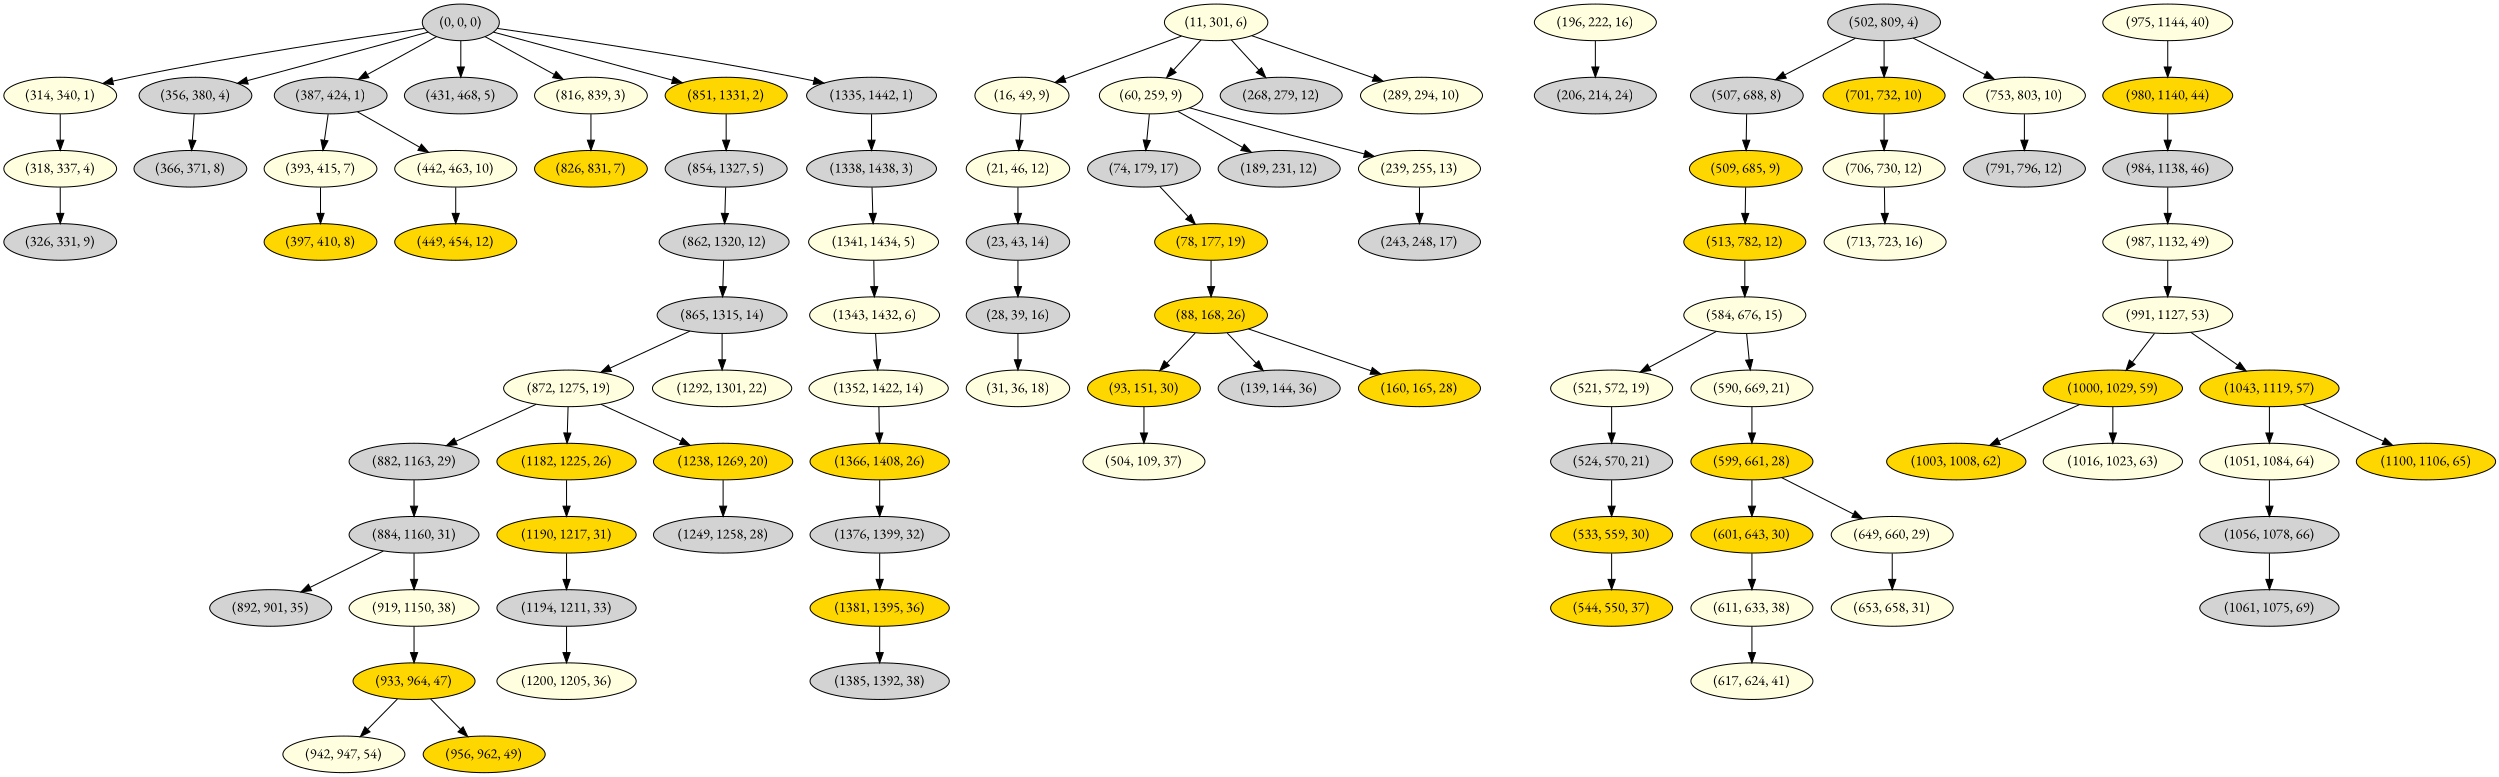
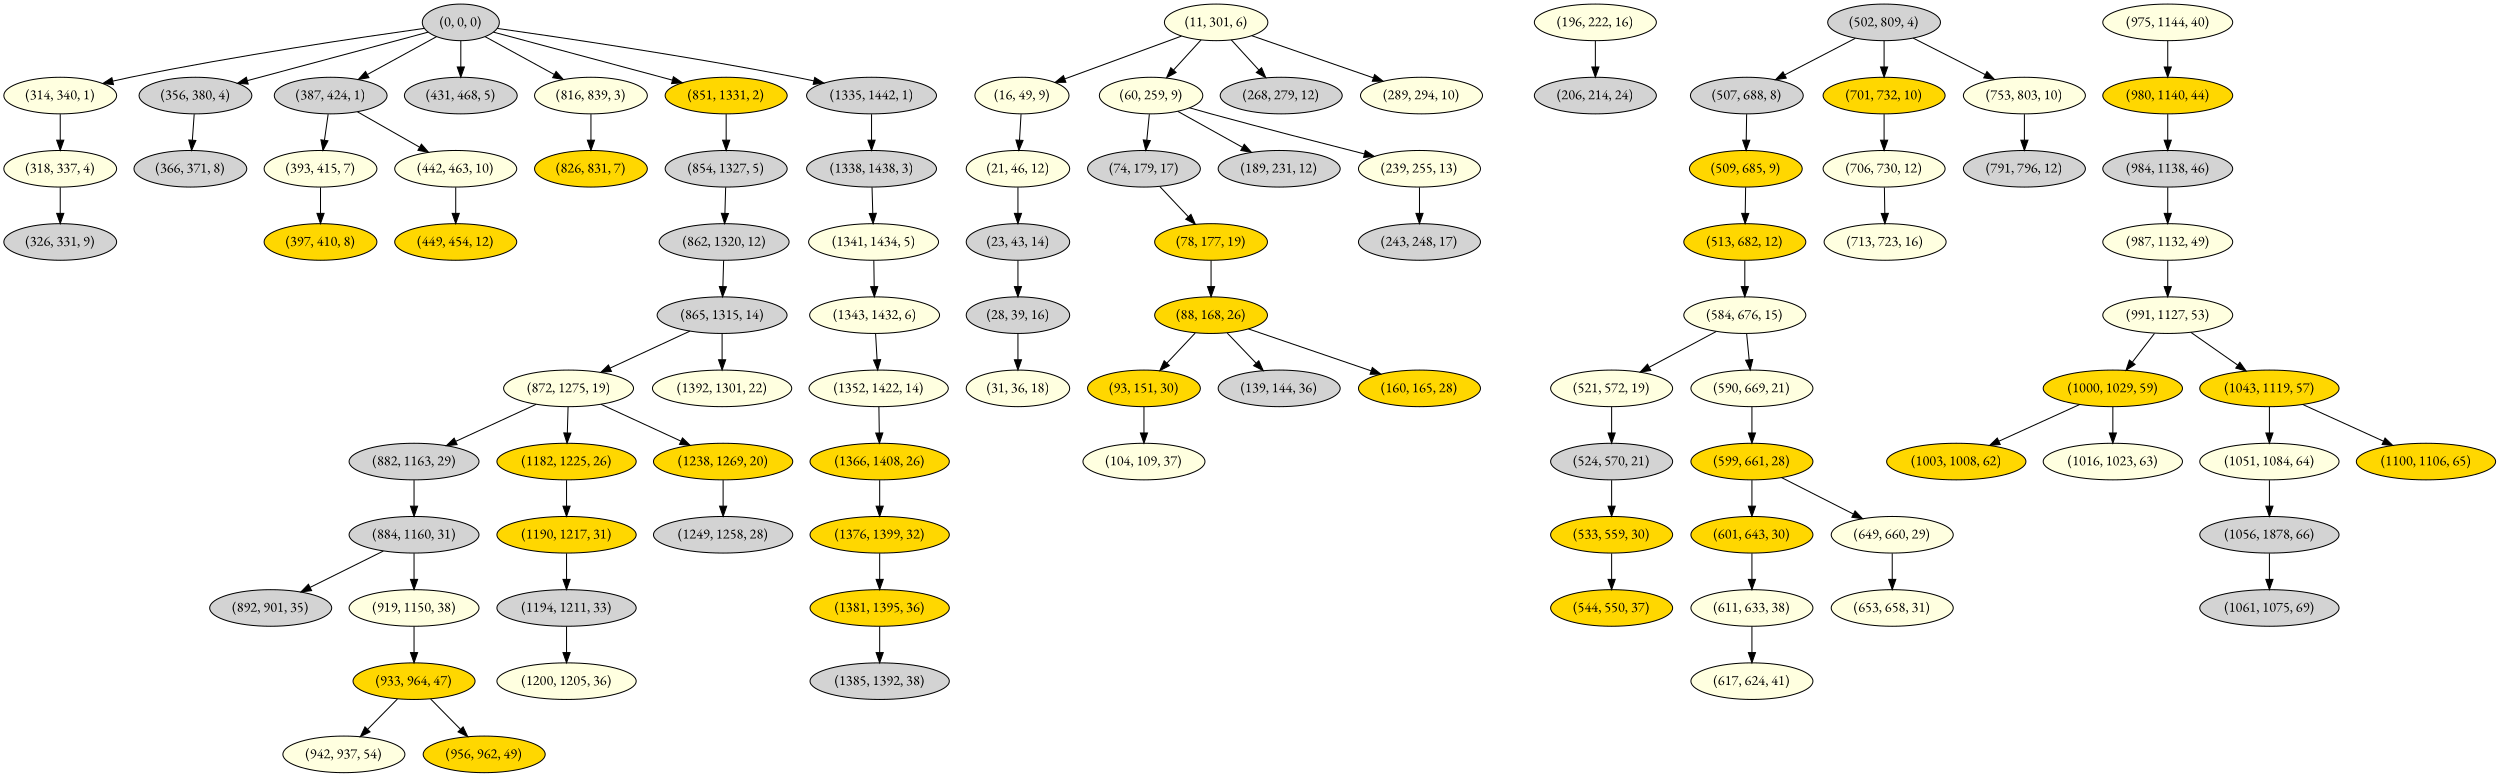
(1745, 242) -> (1745, 242)
(722, 388) -> (722, 388)
(1144, 462) -> (1144, 462)
(880, 535) -> (880, 535)
(2269, 535) -> (2269, 535)
(344, 754) -> (344, 754)
